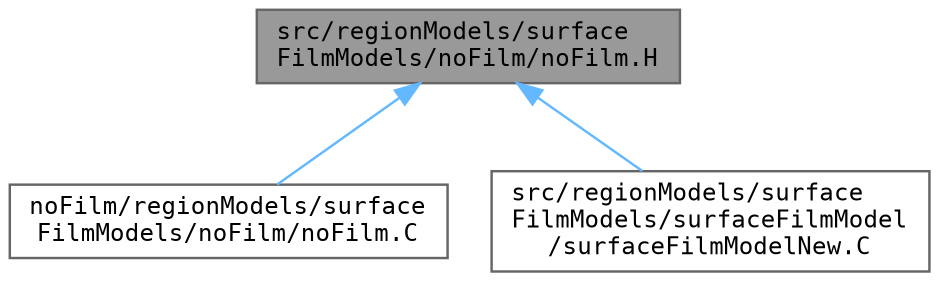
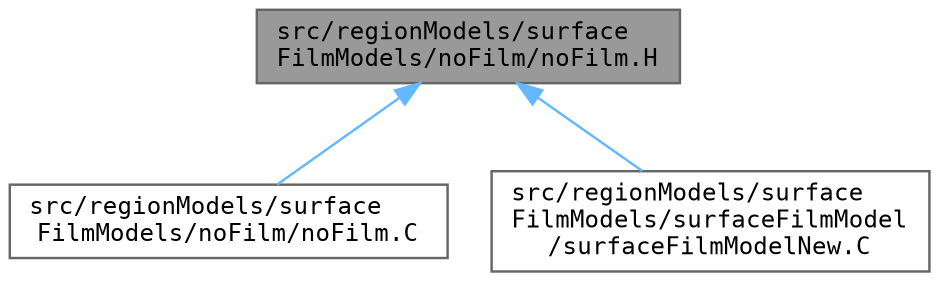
(229, 221) -> (229, 221)
